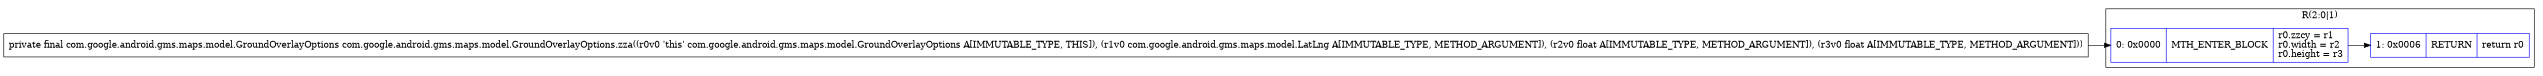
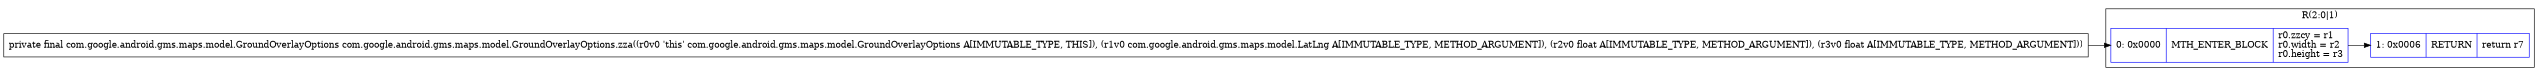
(2503, 45) -> (2503, 45)
